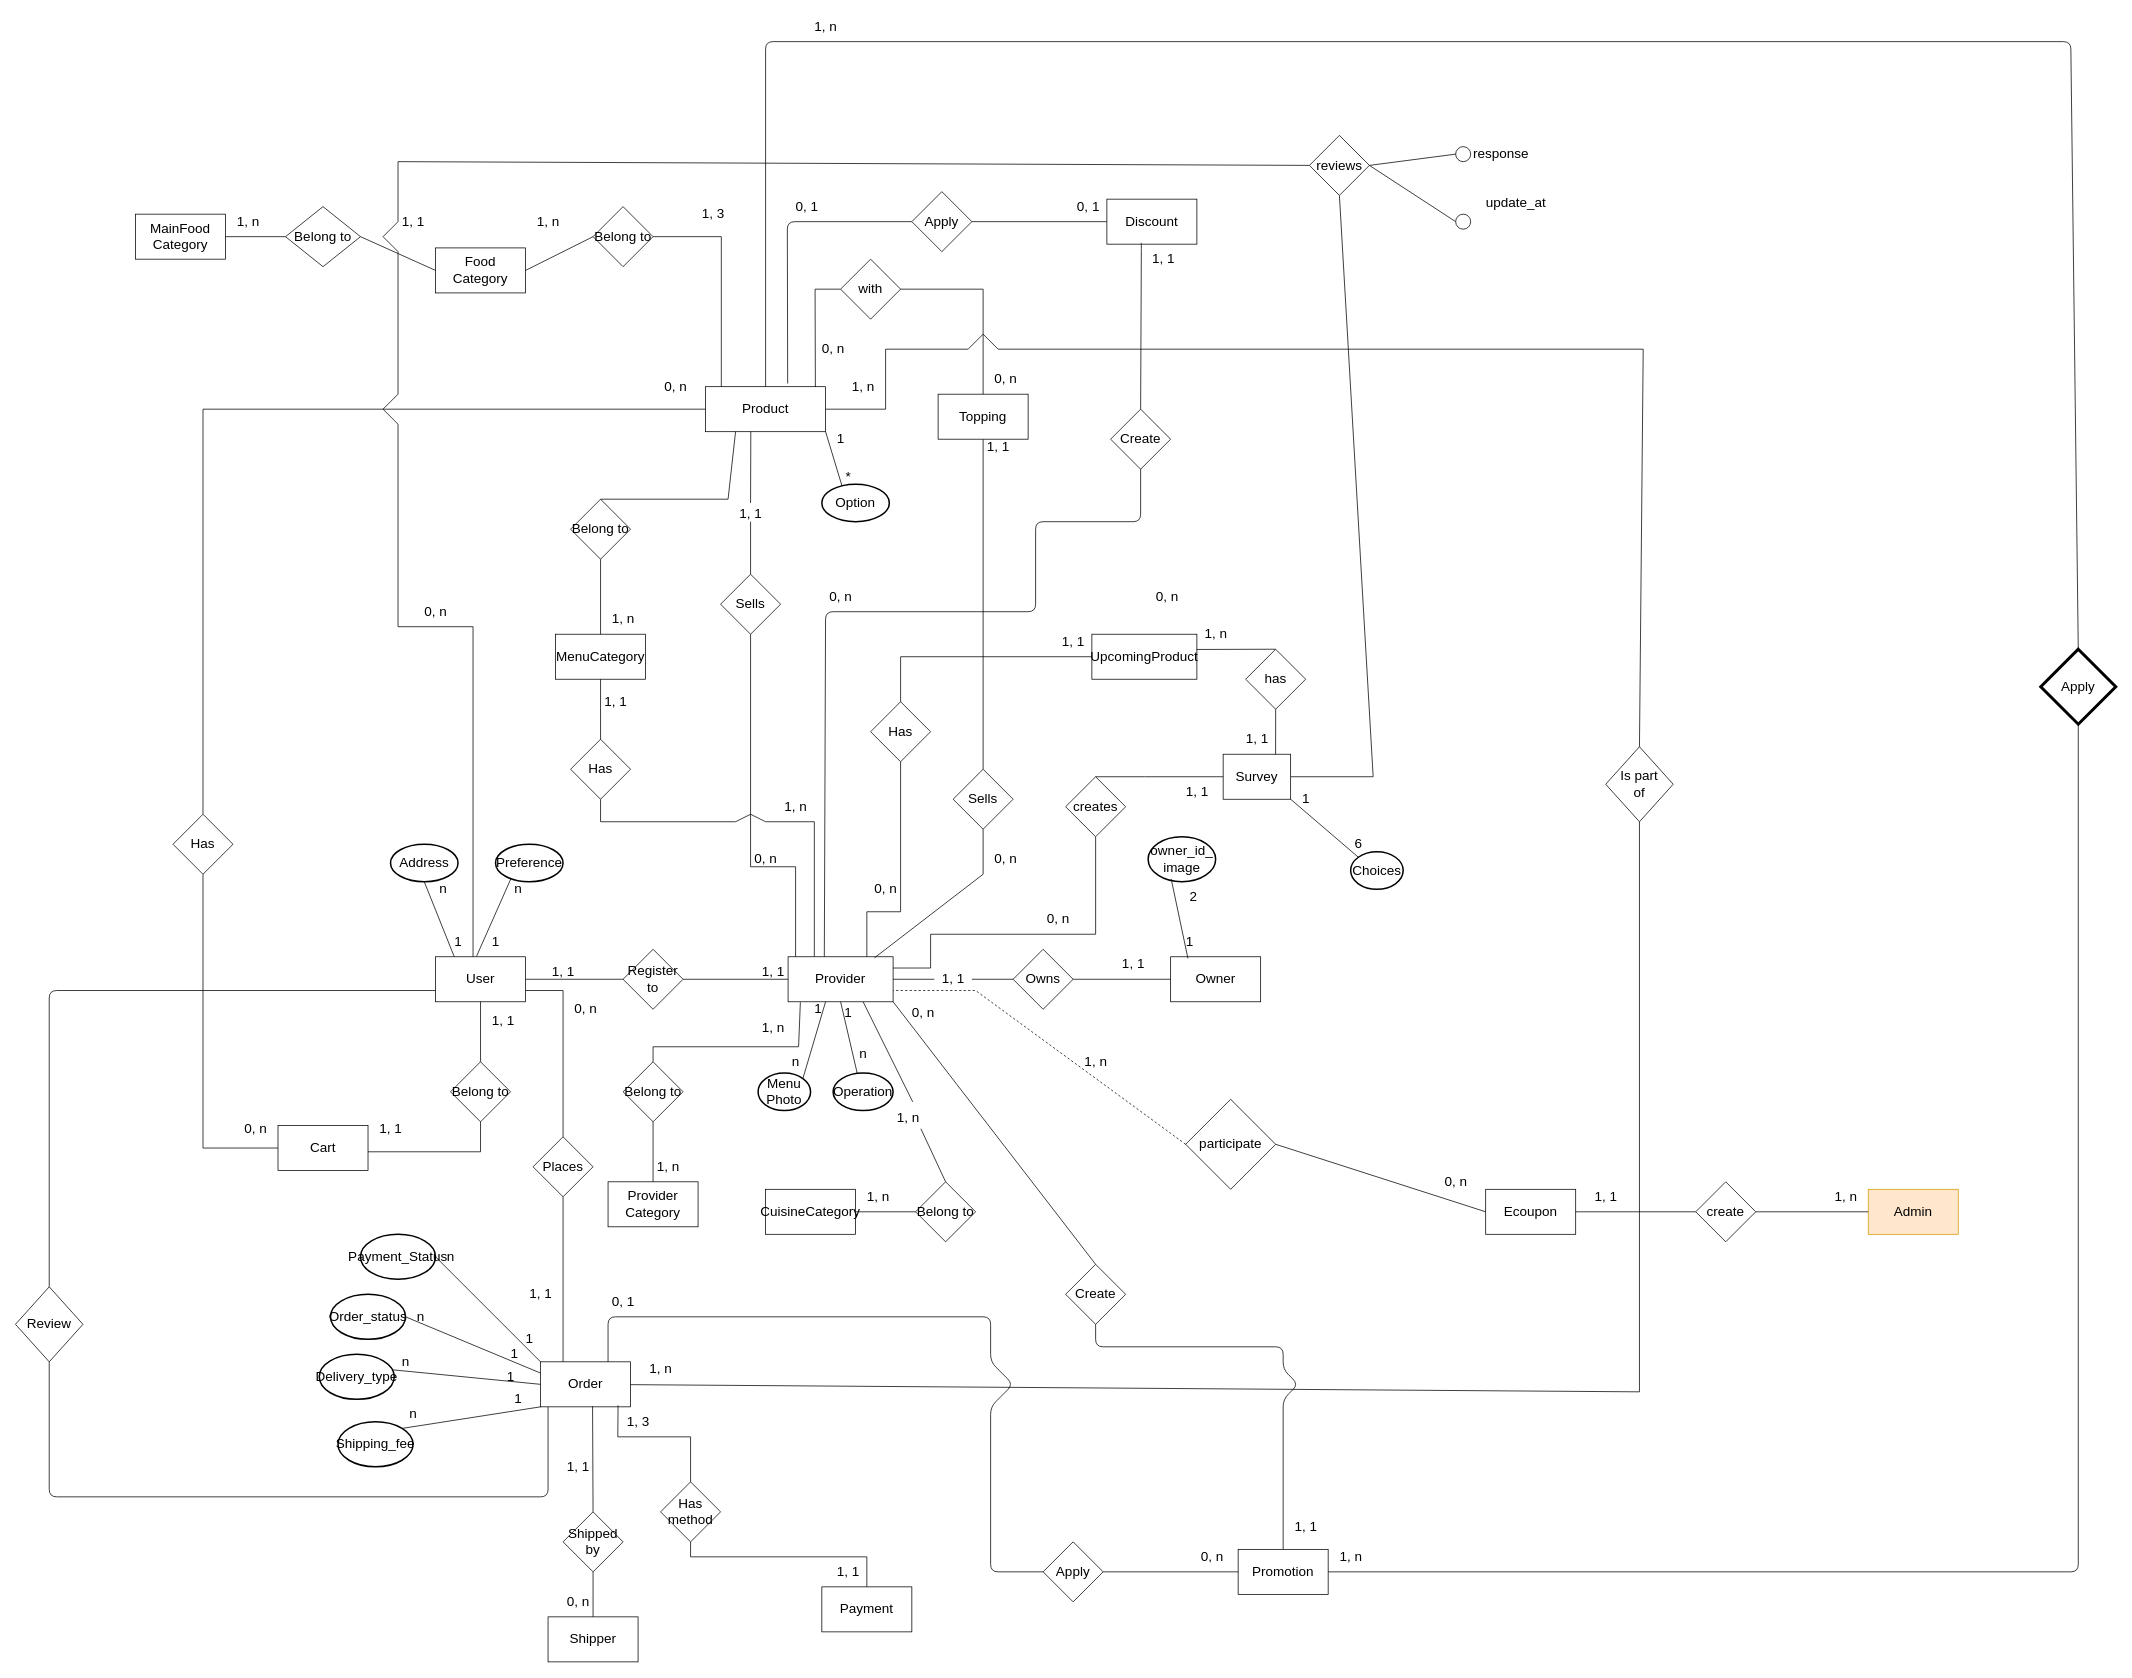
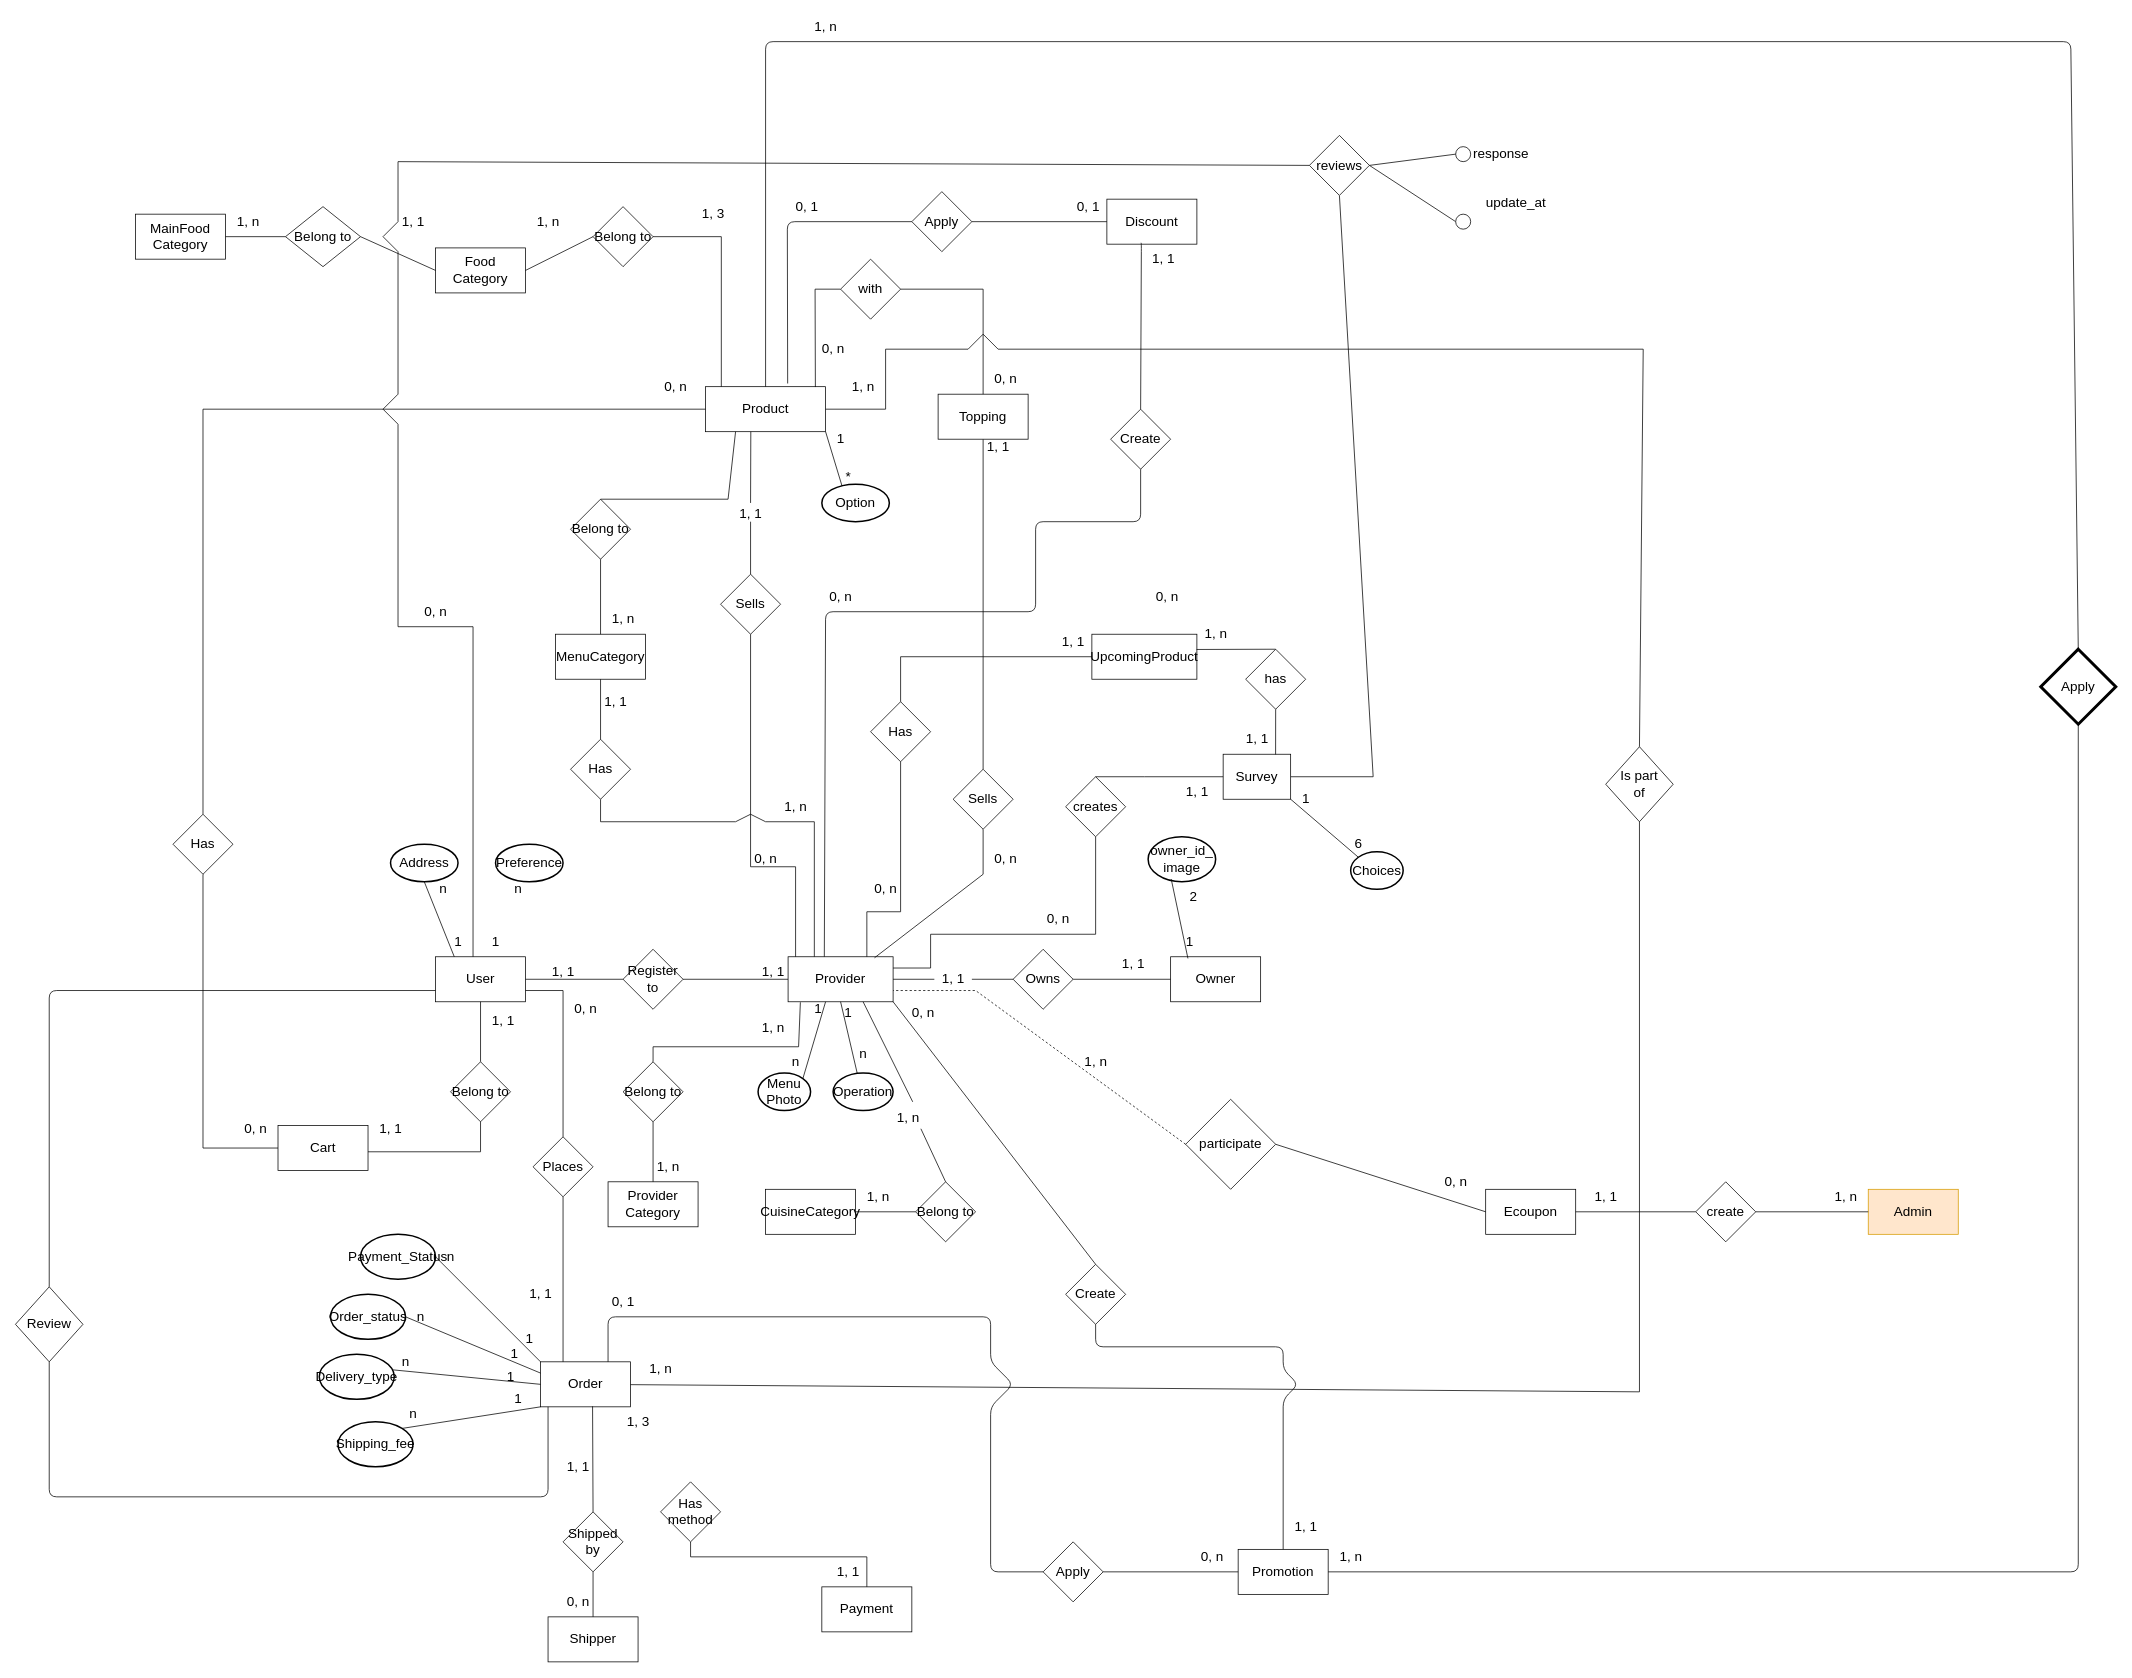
(494, 917) -> none
(662, 1437) -> none
